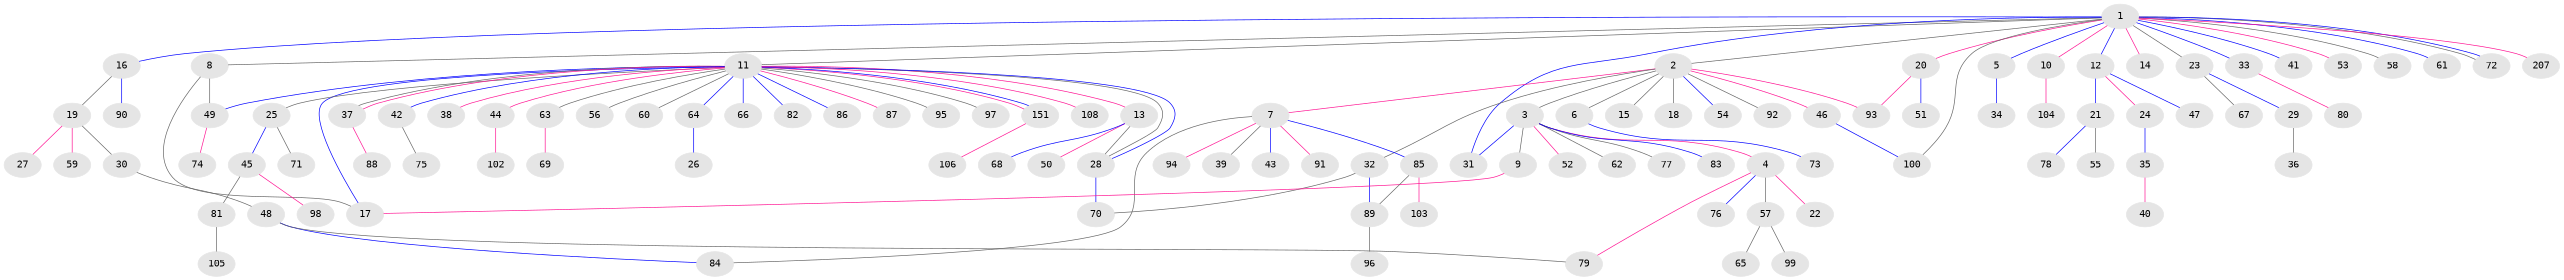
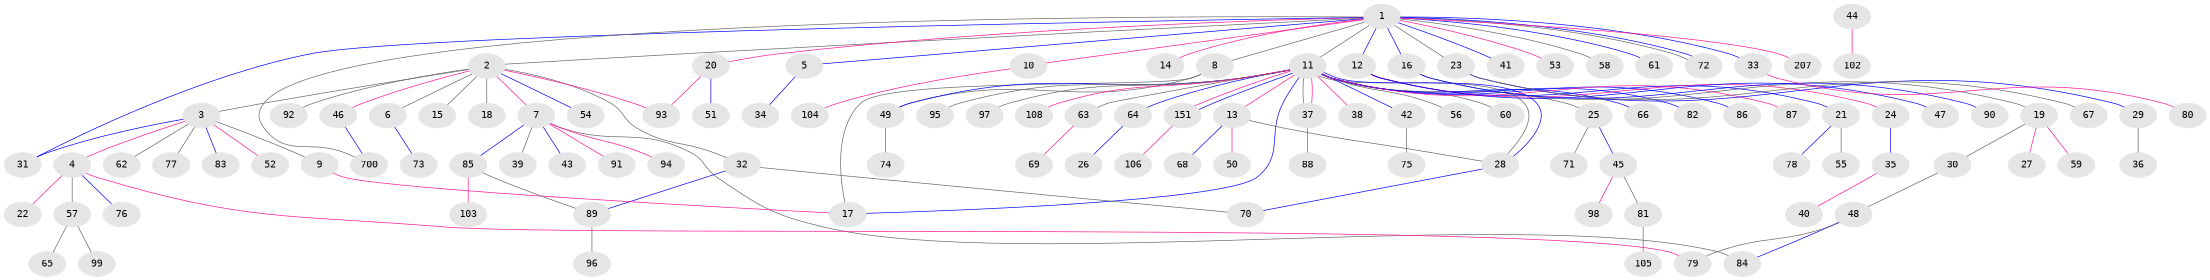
(616, 81) -> none
(1912, 165) -> (369, 165)
